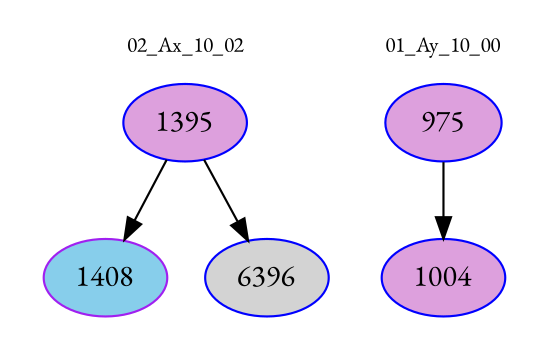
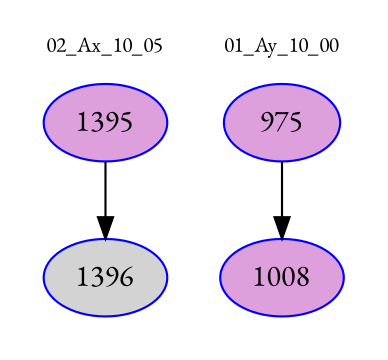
(186, 46) -> (105, 46)
(105, 278) -> none
(267, 278) -> (105, 278)
(443, 278) -> (282, 278)
